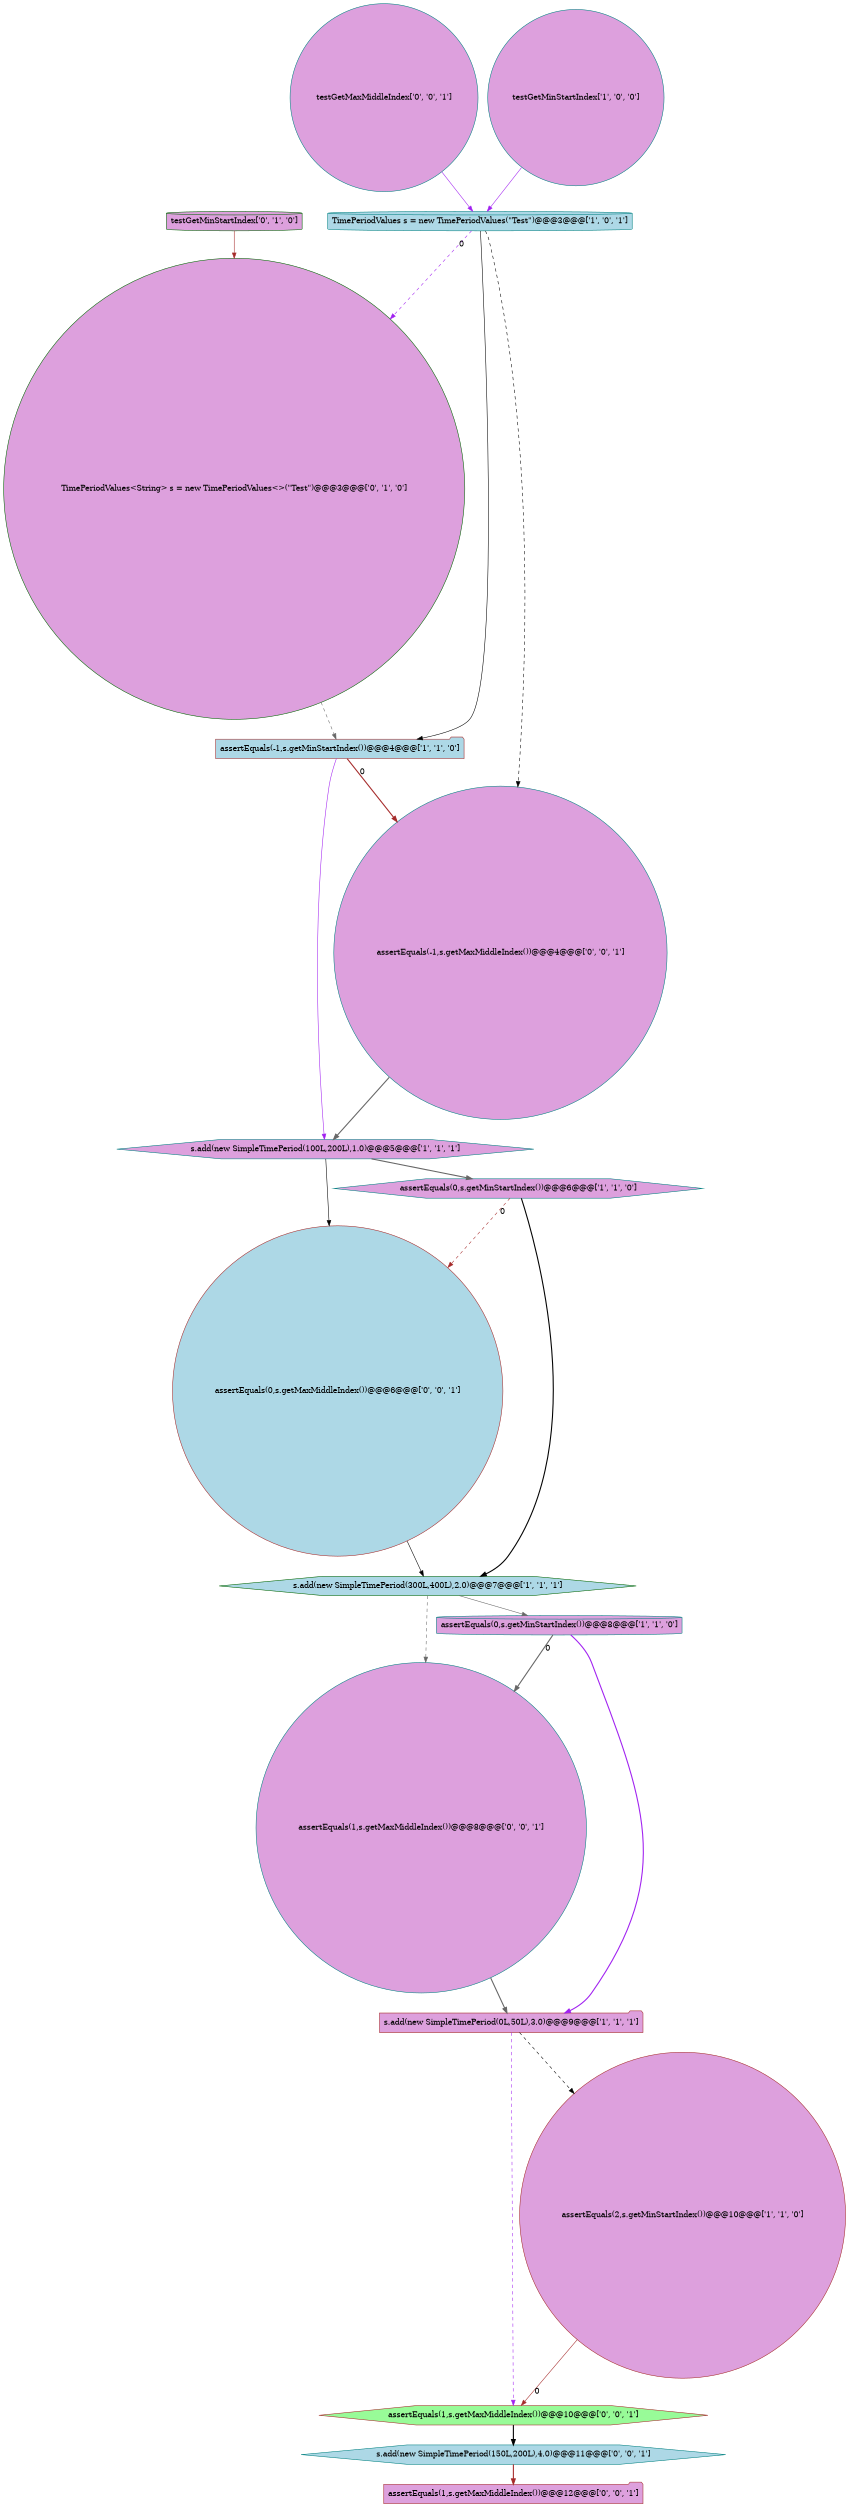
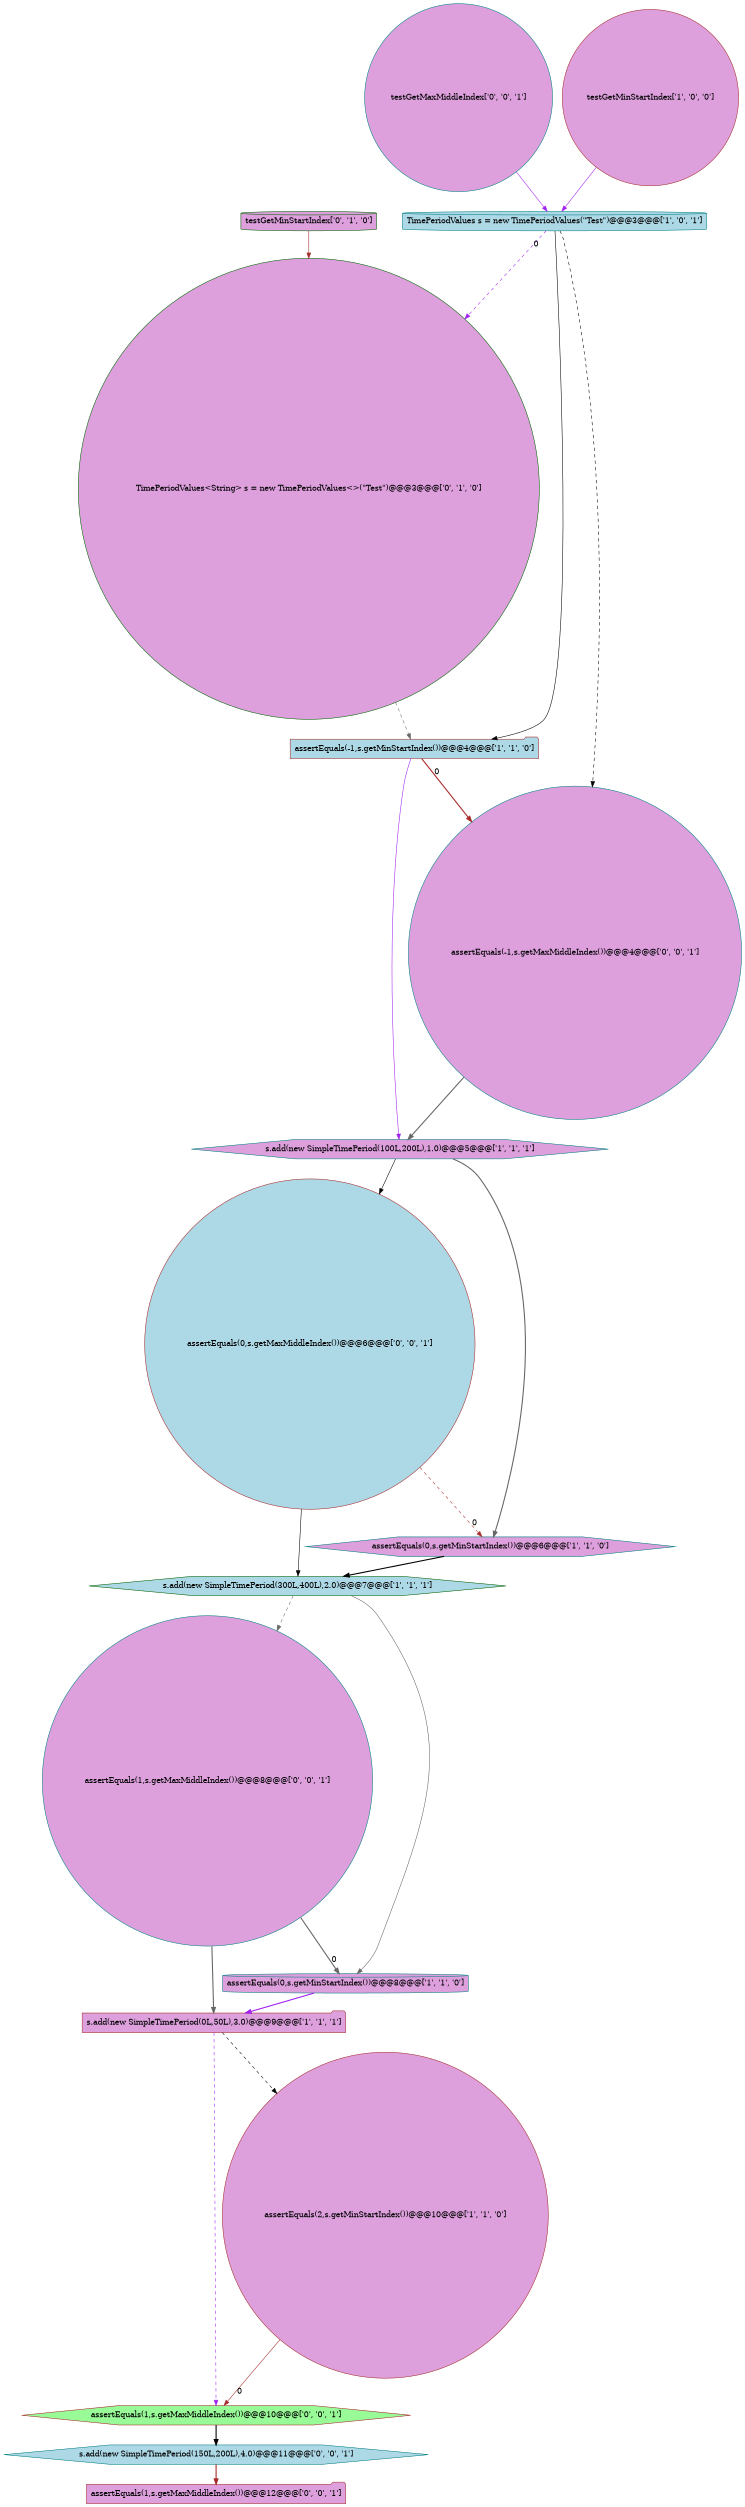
(576, 98) -> (650, 98)
(481, 1231) -> (449, 1500)
(535, 1661) -> (318, 1943)
